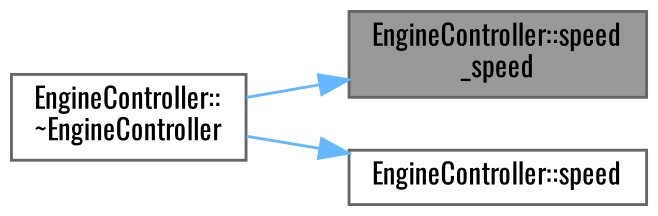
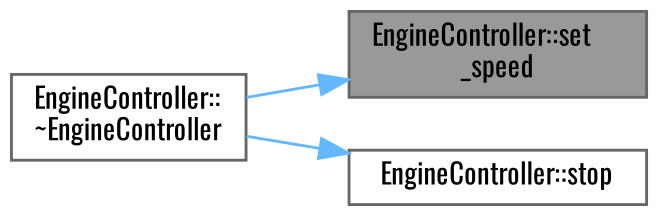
(498, 54) -> (498, 54)
(498, 177) -> (498, 177)
